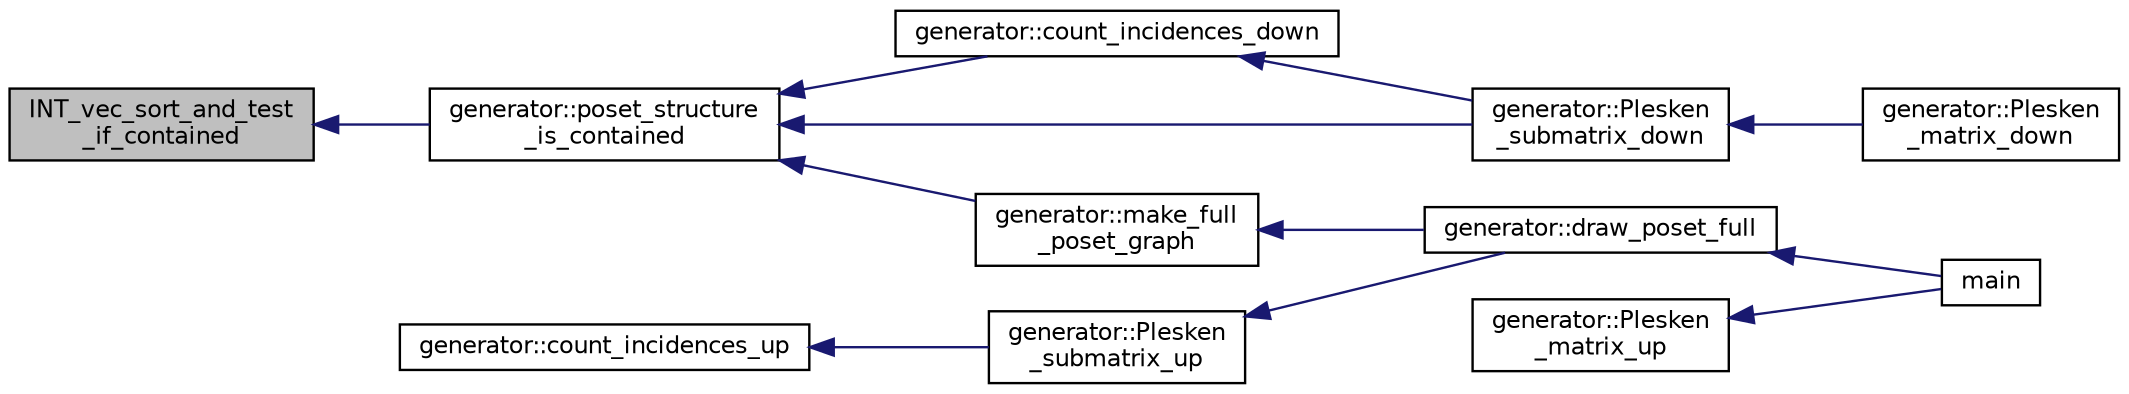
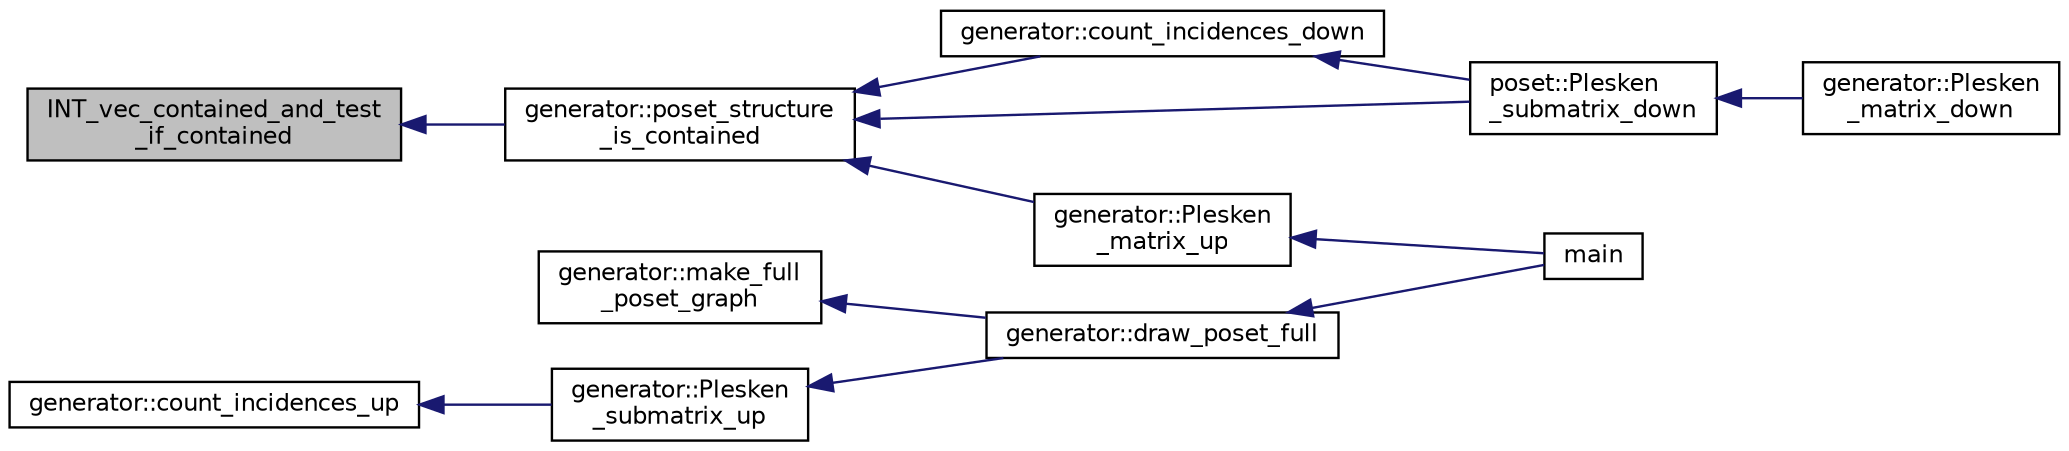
(162, 125) -> (214, 125)
(1601, 125) -> (1594, 98)
(889, 183) -> (951, 184)
